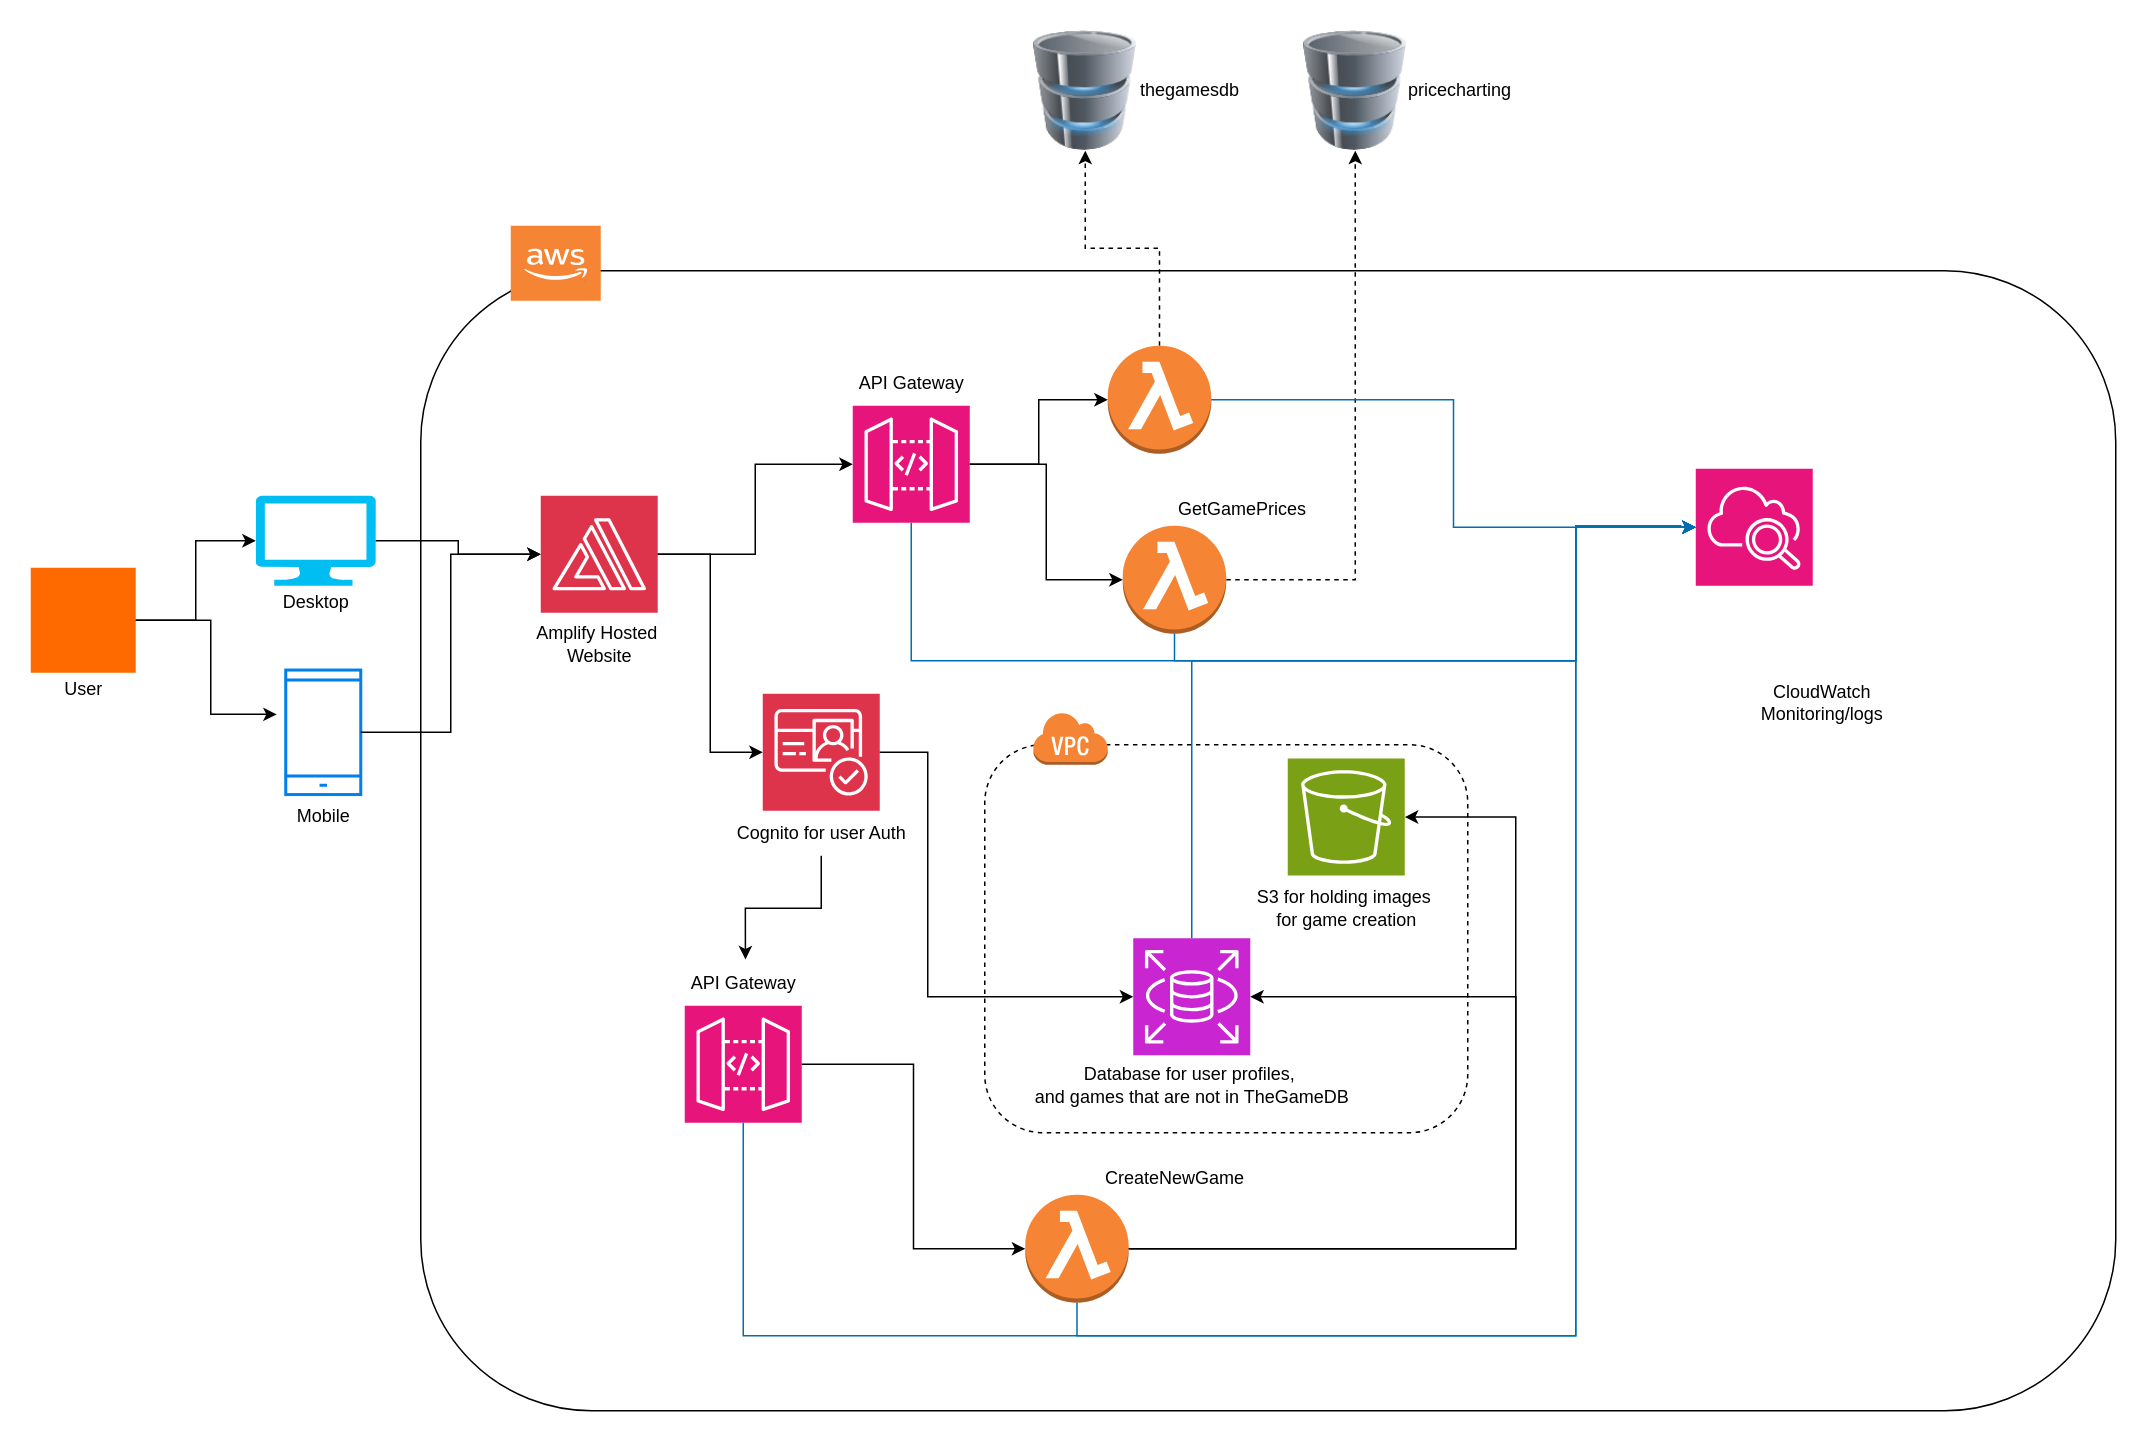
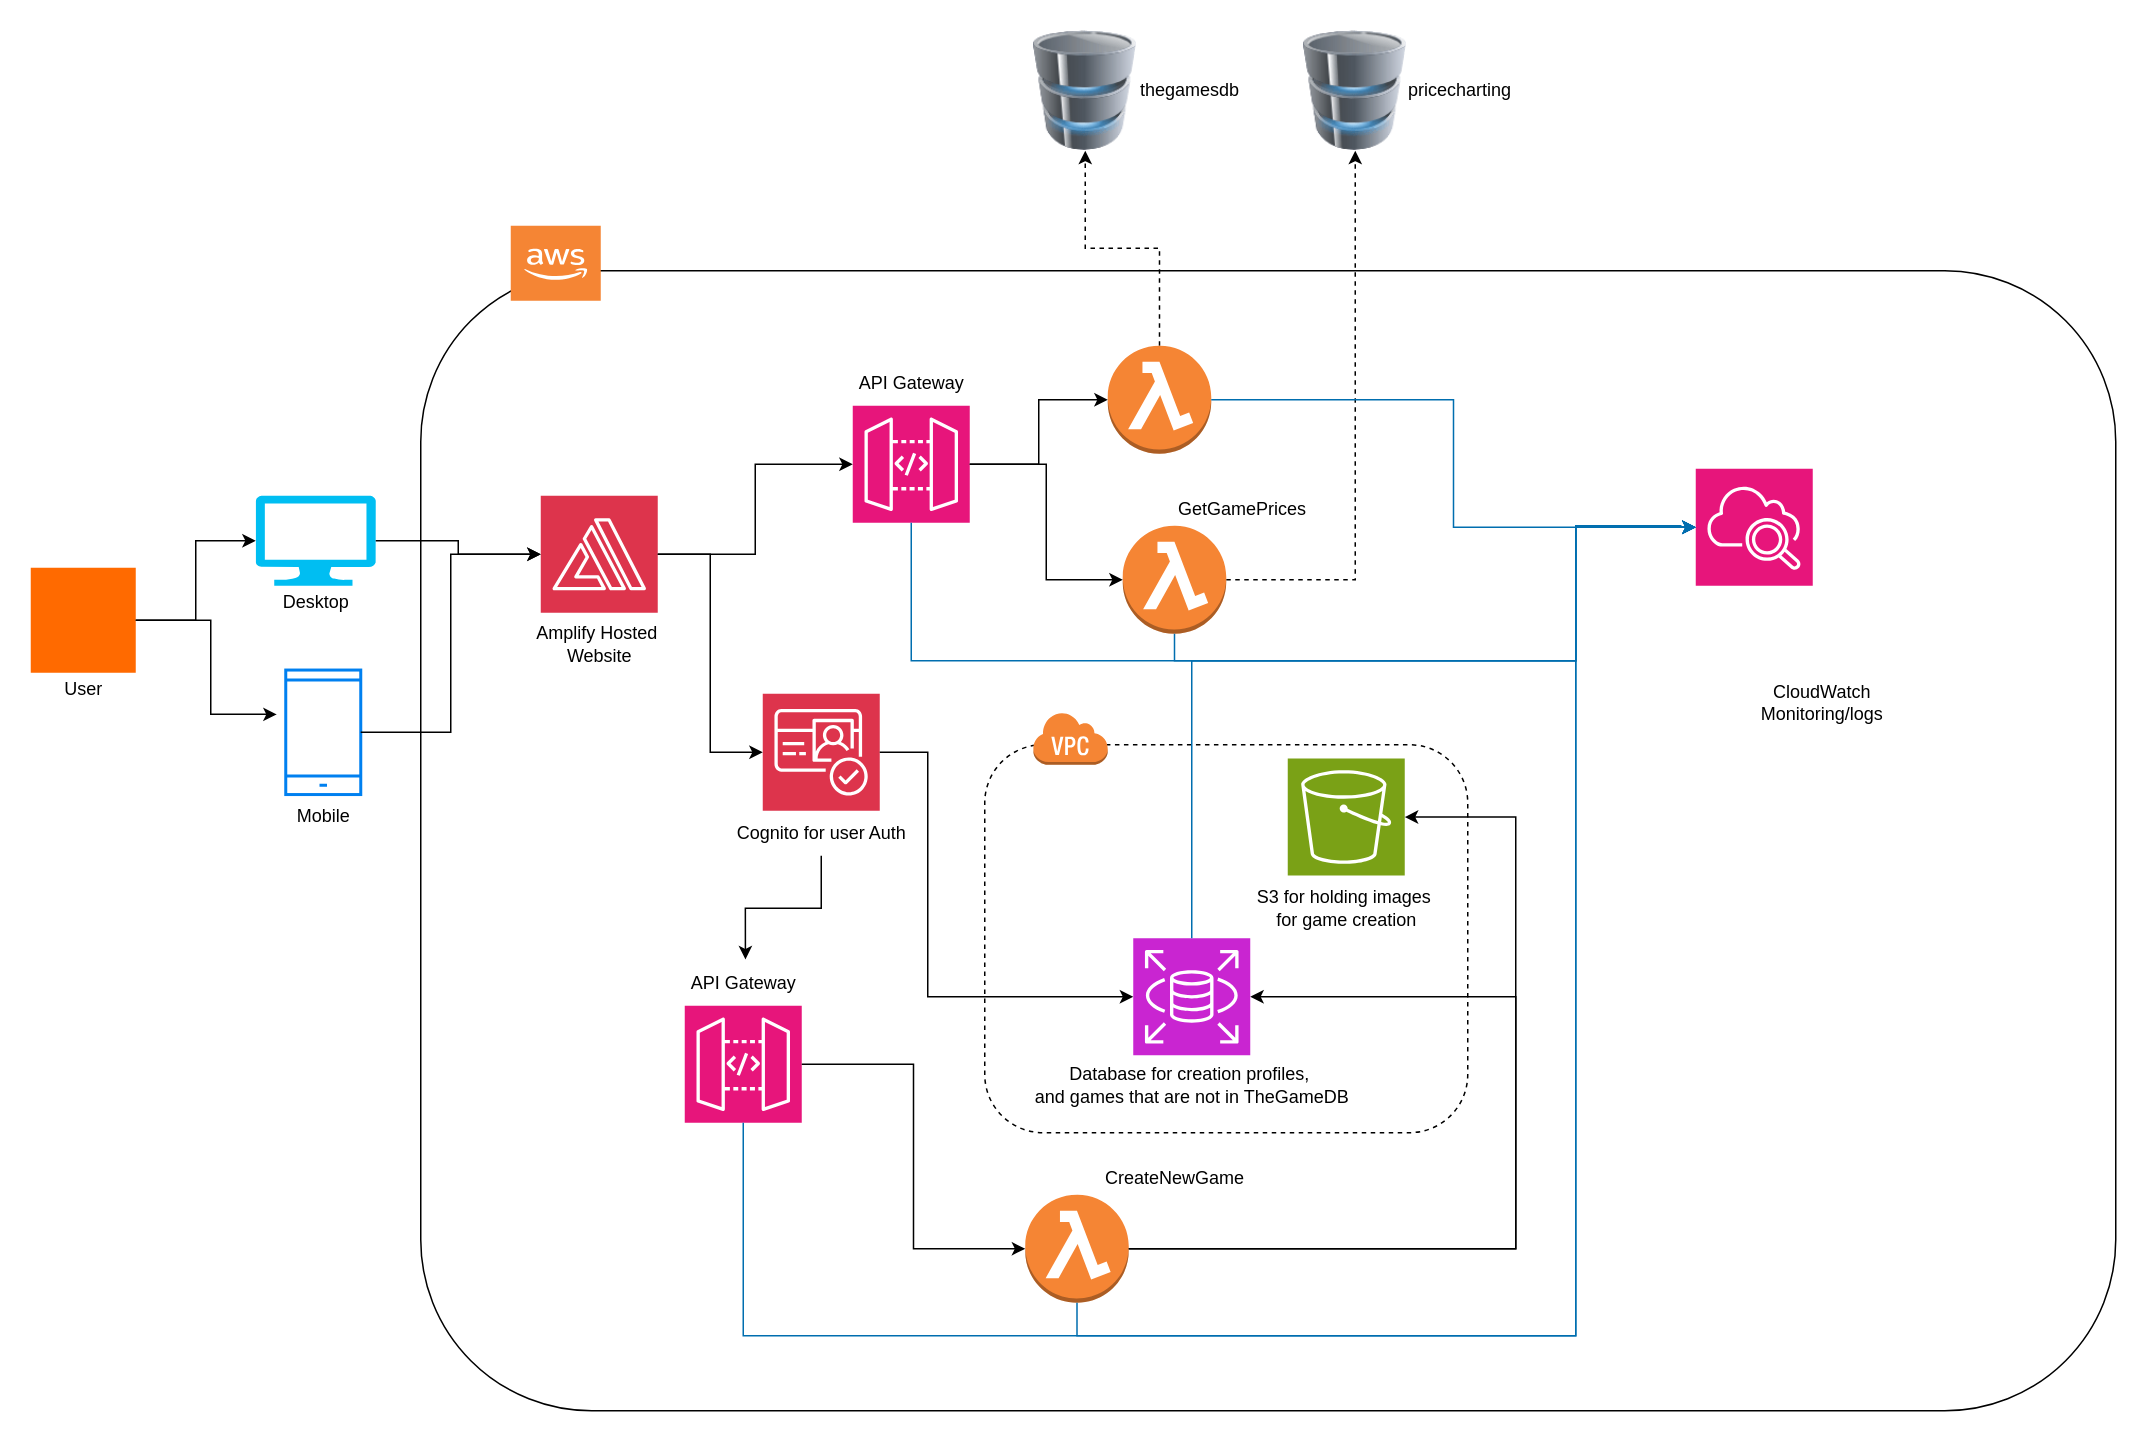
(1193, 1085) -> (1193, 1085)
